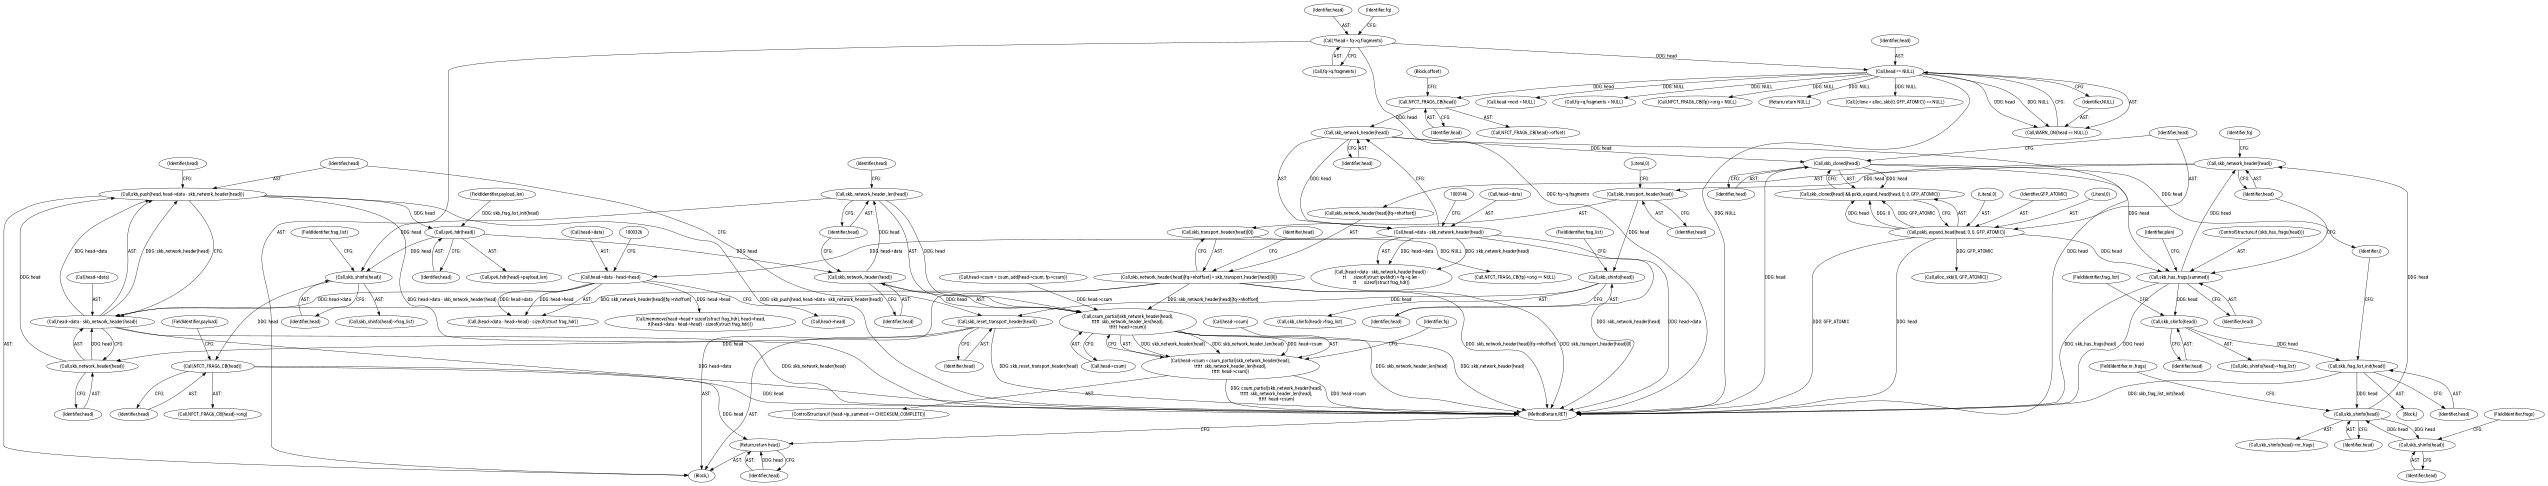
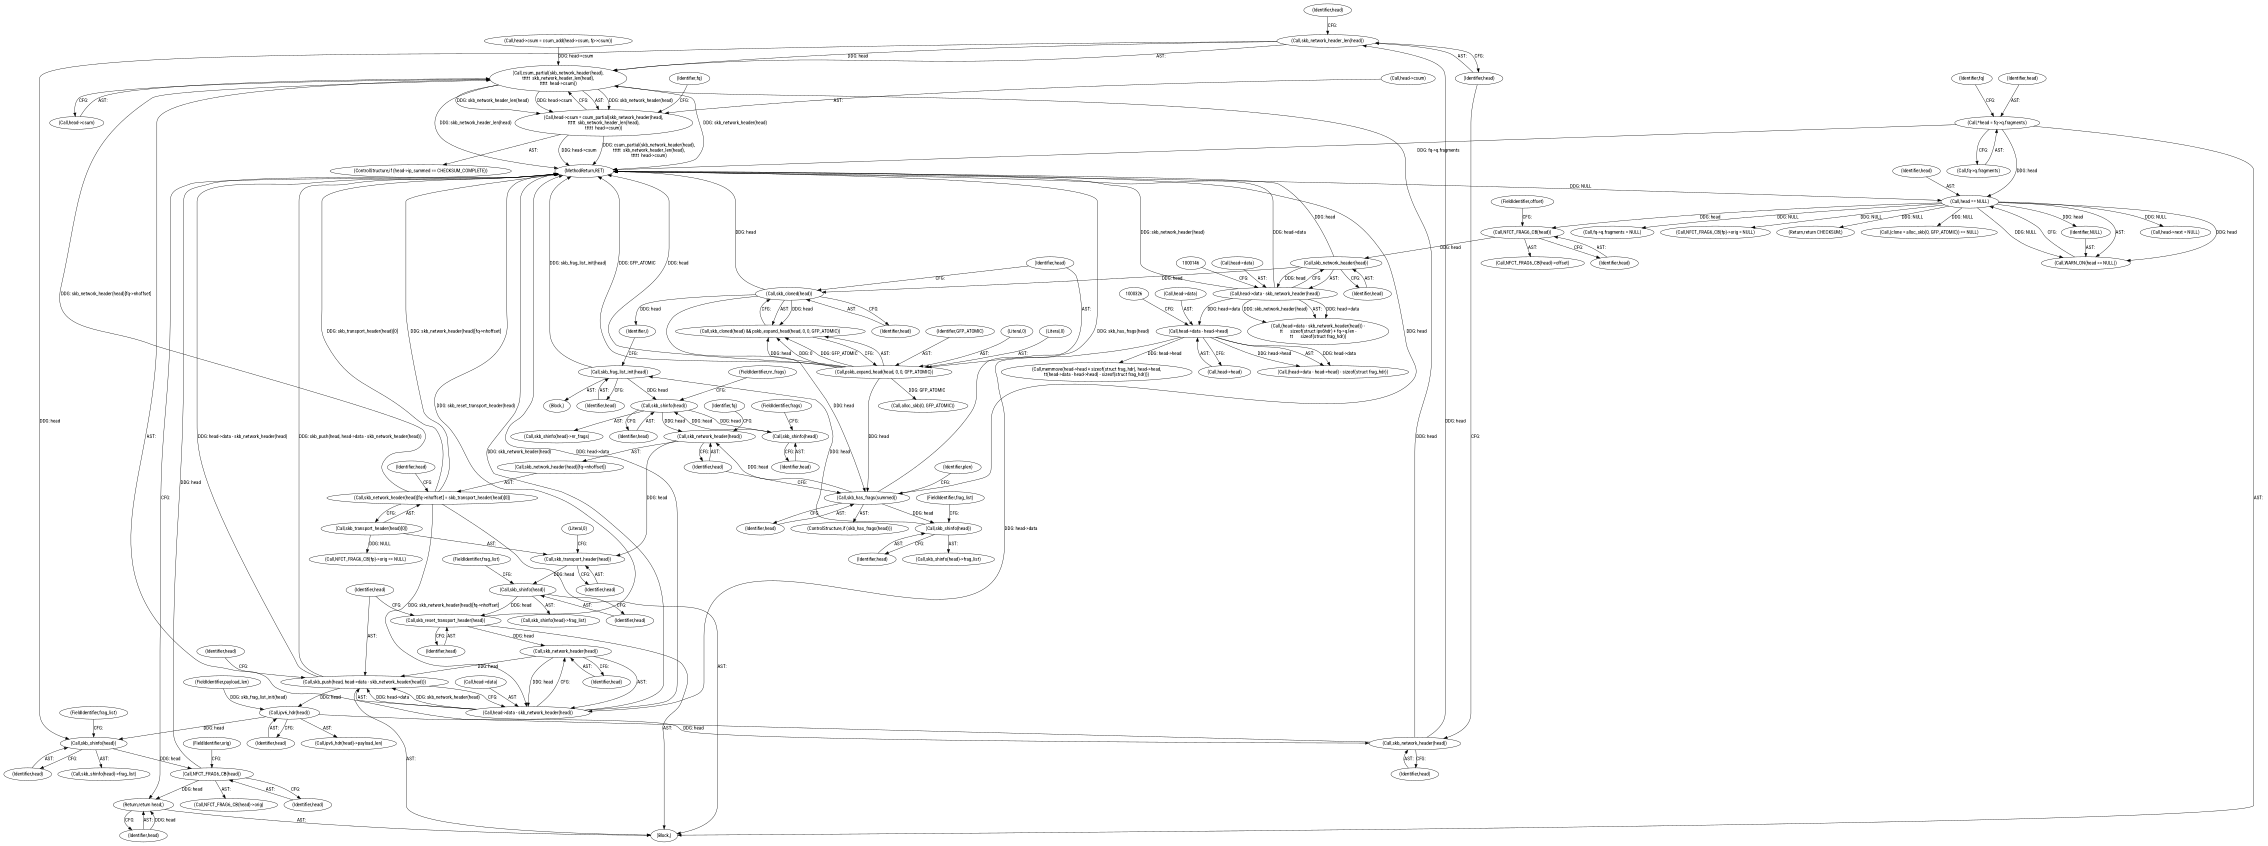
(1428, 72) -> (1522, 202)
(2080, 87) -> (2073, 217)
(1790, 102) -> (1816, 232)
(1716, 174) -> (1309, 182)
(1446, 223) -> (473, 544)
(2222, 254) -> (859, 512)
(195, 322) -> (212, 744)
none -> (1200, 356)
